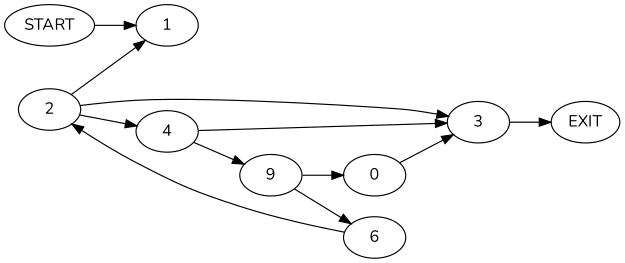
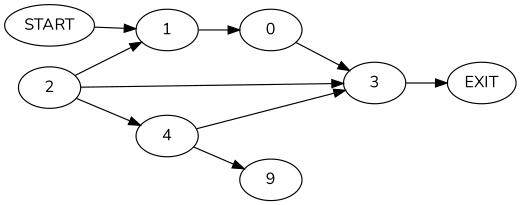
(317, 175) -> (213, 30)
(375, 237) -> none
